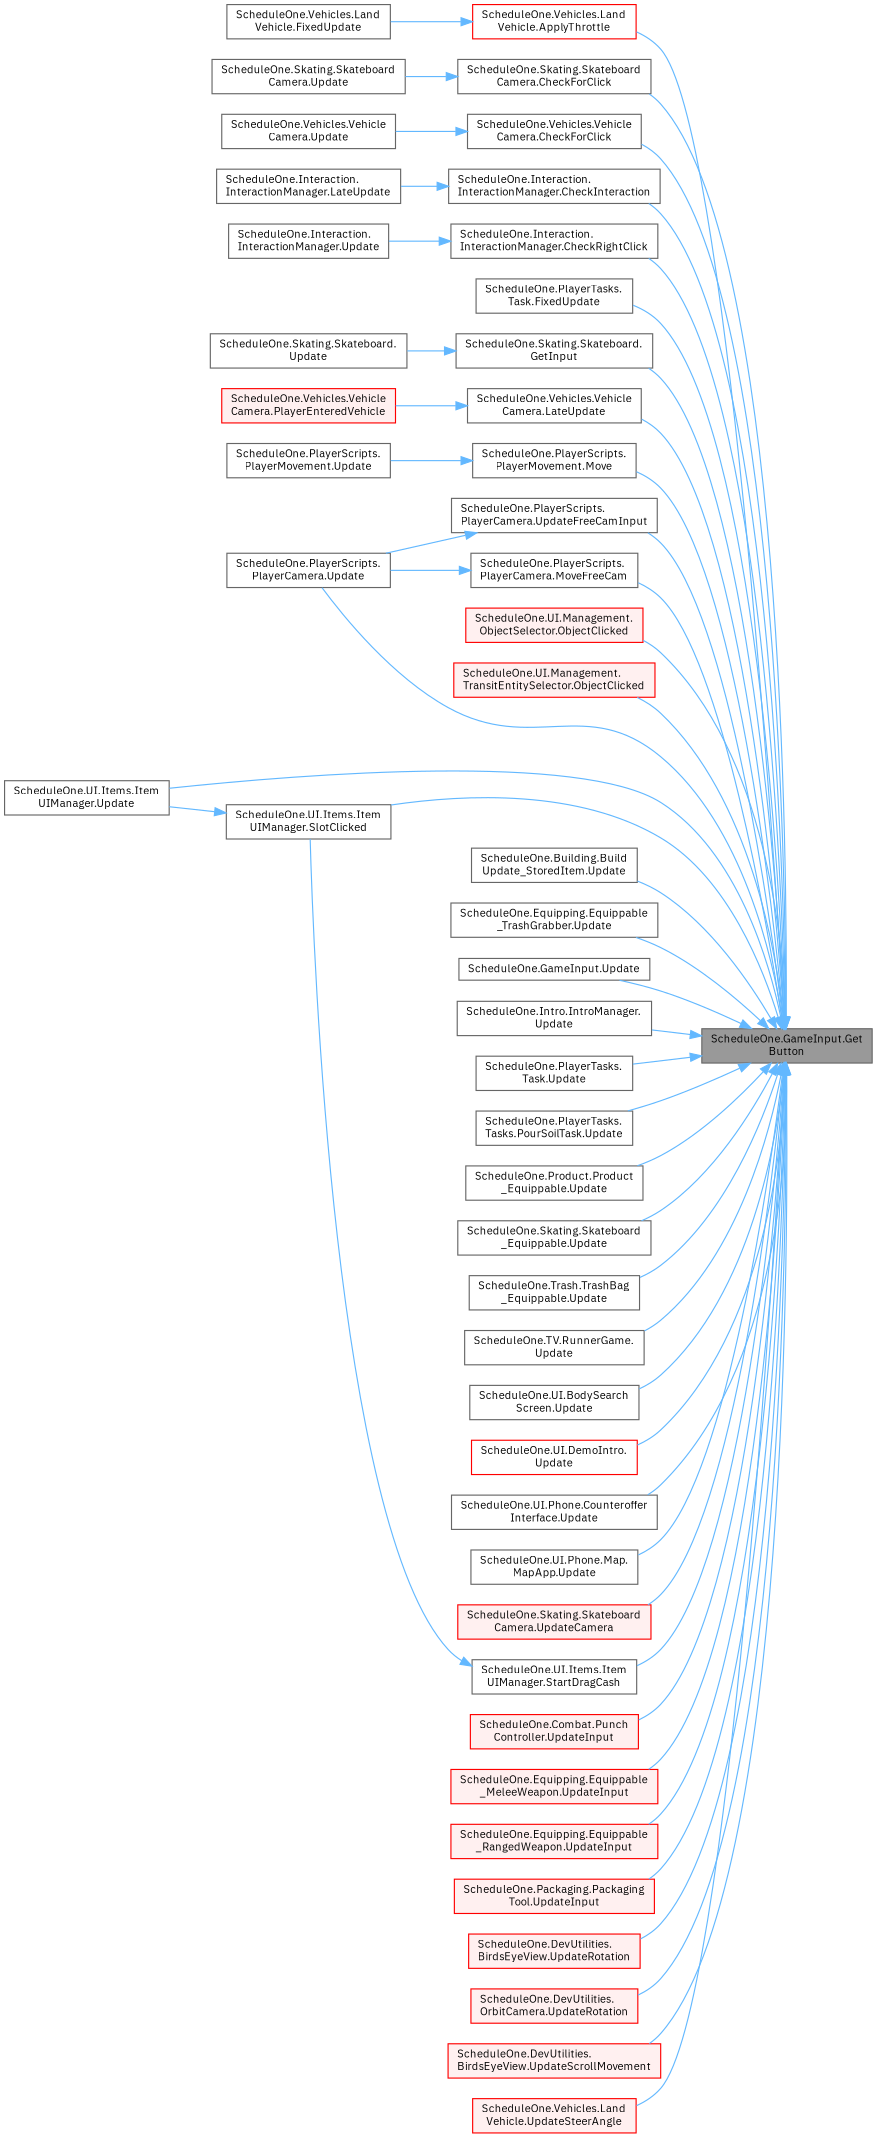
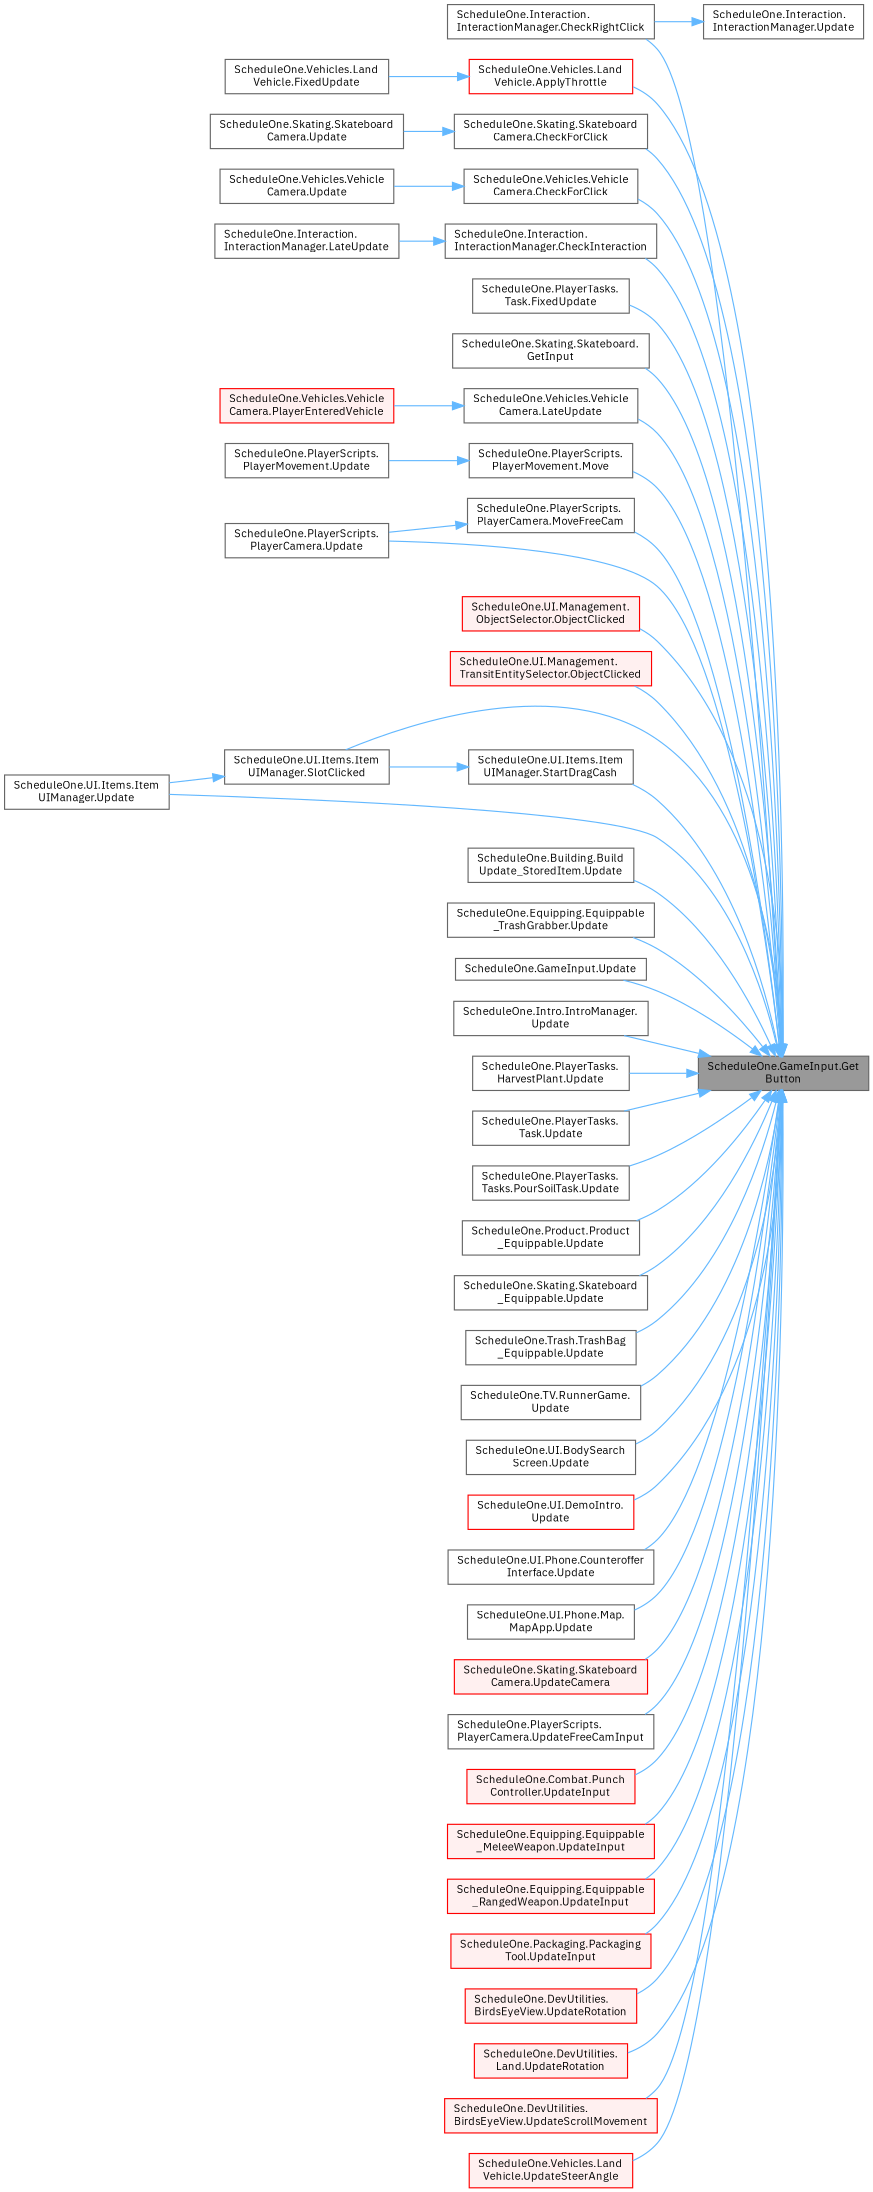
(414, 241) -> (673, 22)
(309, 351) -> none
(426, 544) -> none
none -> (551, 1073)
(554, 2006) -> (551, 2061)
